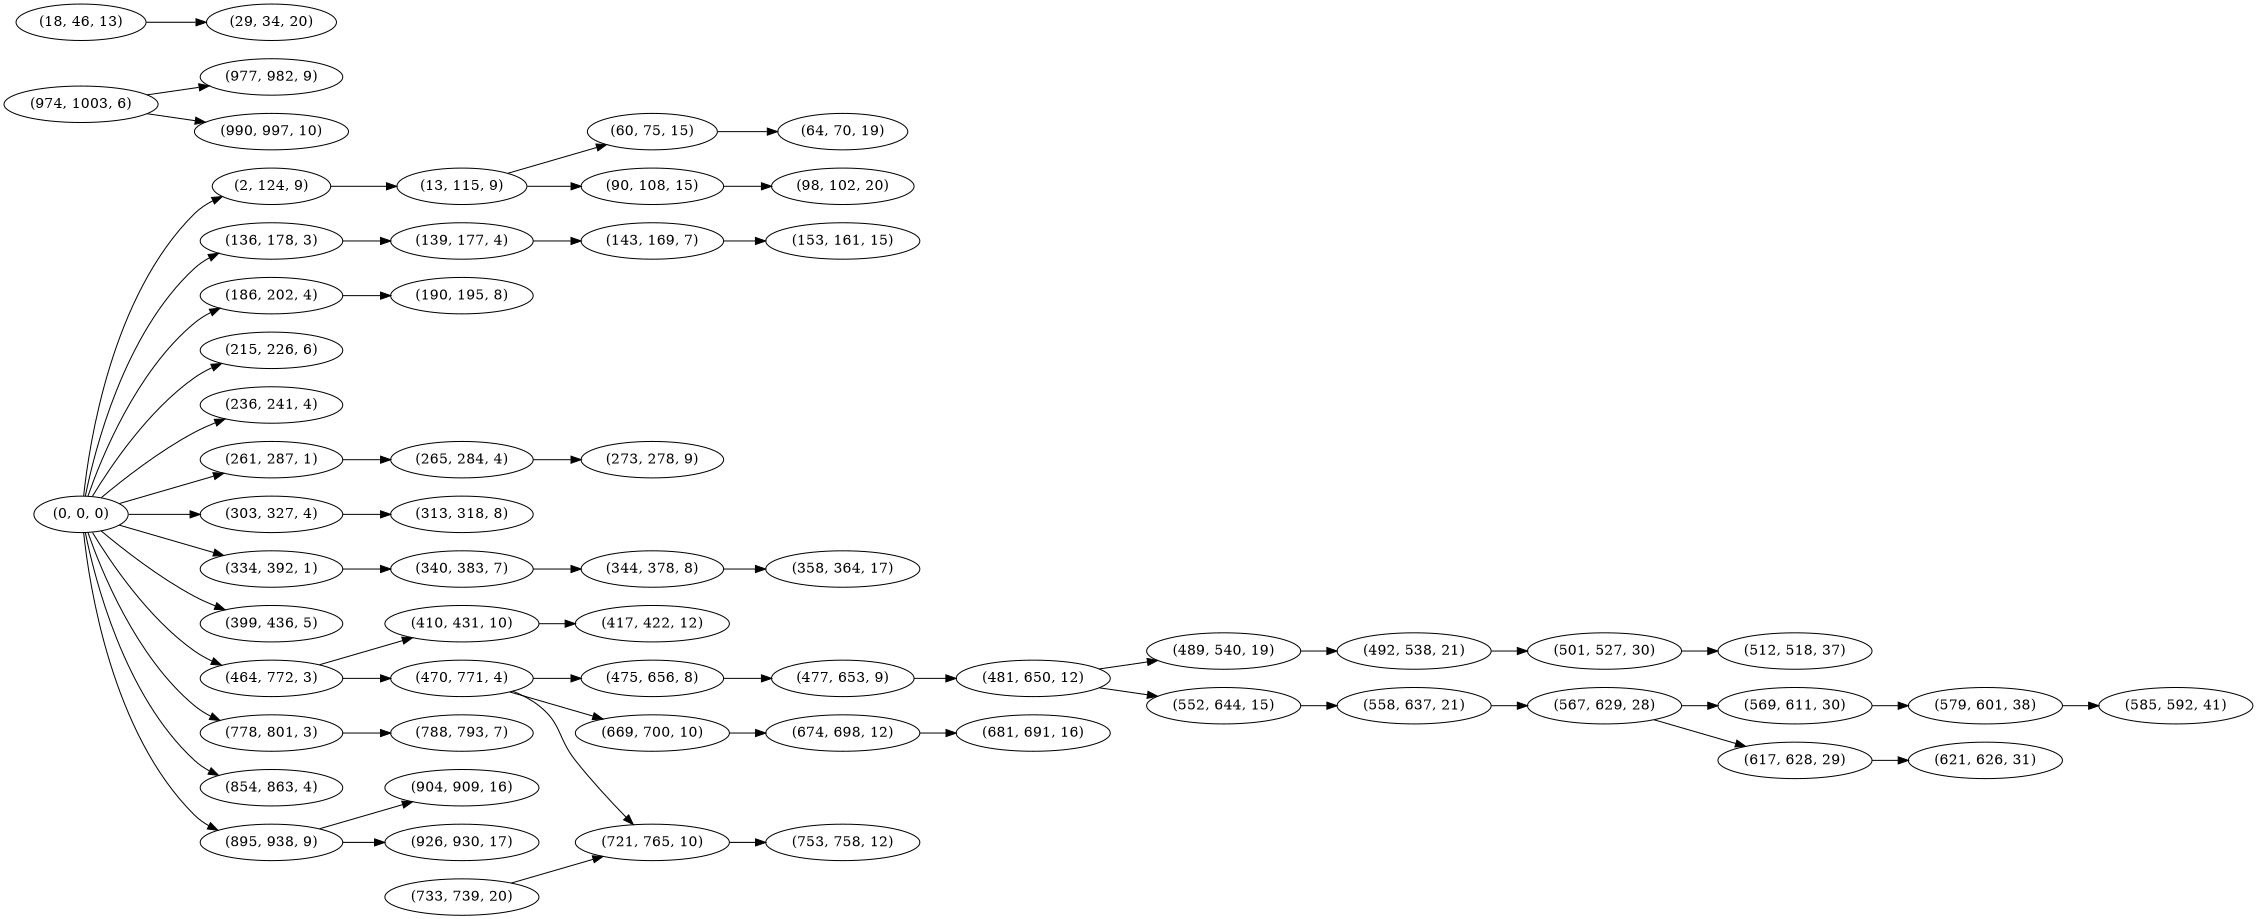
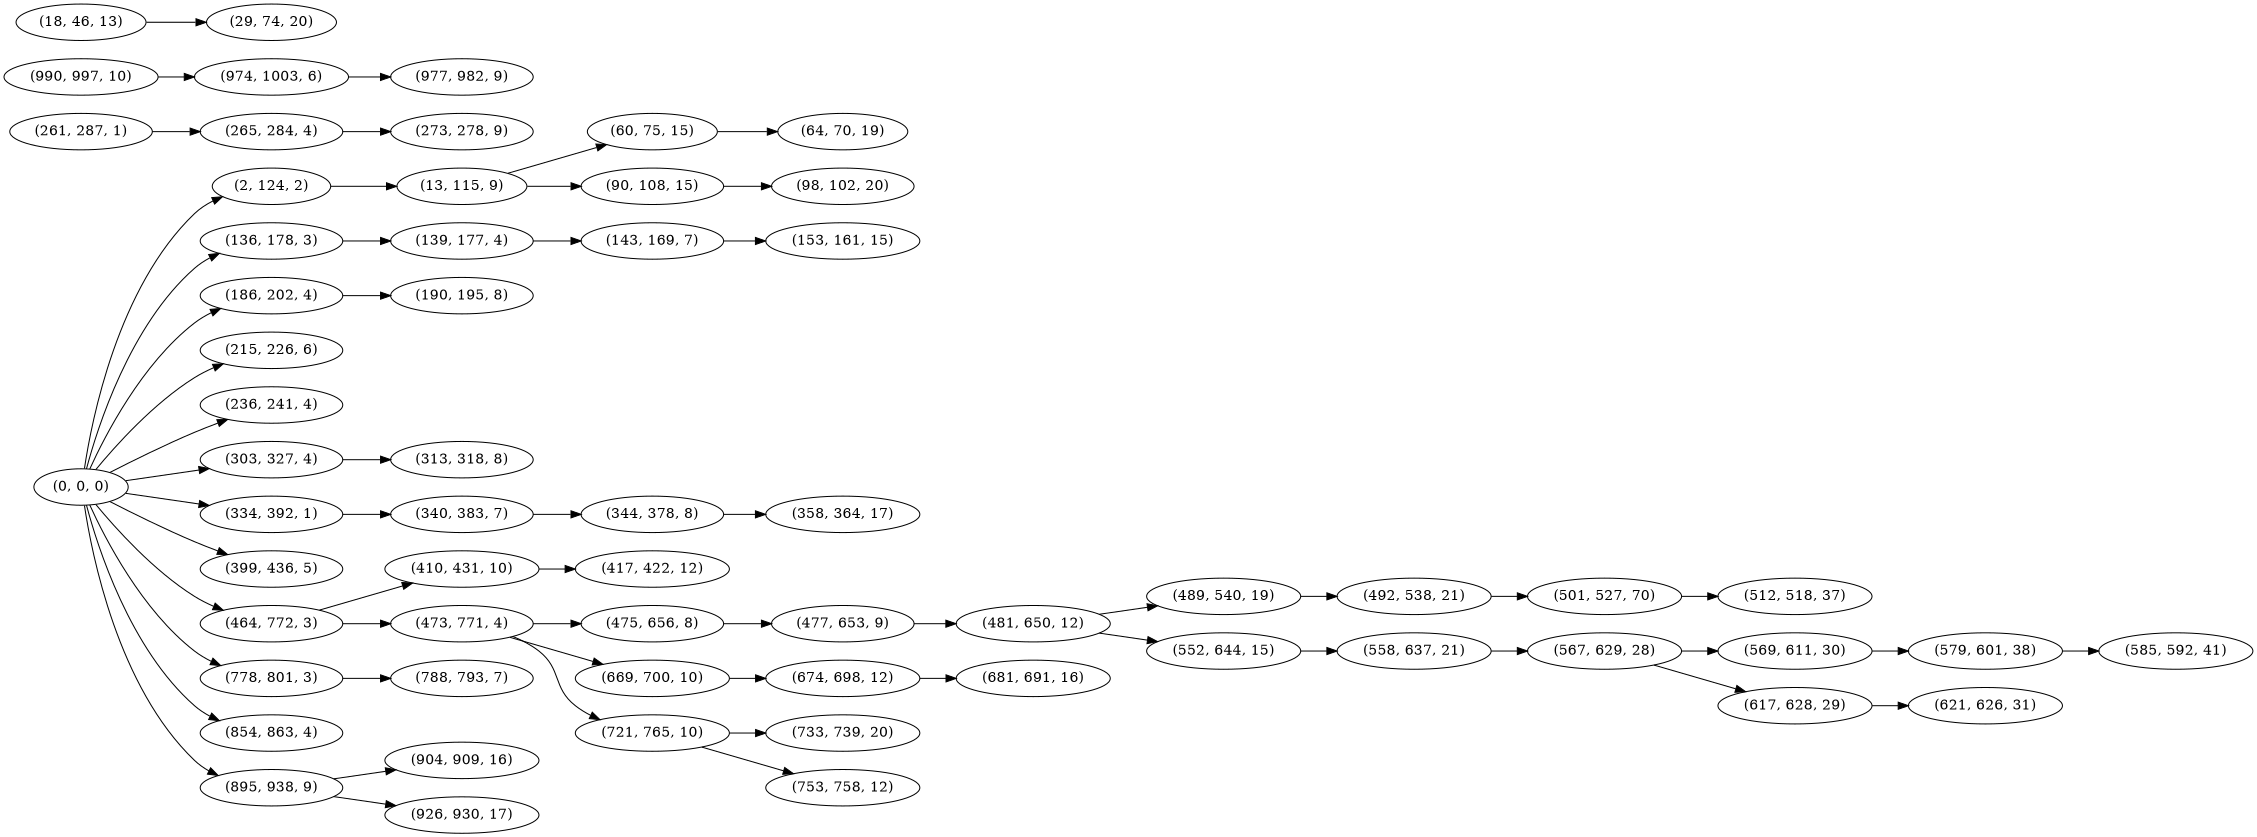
(271, 22) -> (271, 22)
(171, 117) -> (171, 77)
(271, 186) -> (271, 186)
(166, 490) -> none
(1605, 651) -> (1605, 596)
(462, 678) -> (462, 624)
(552, 871) -> (743, 733)
